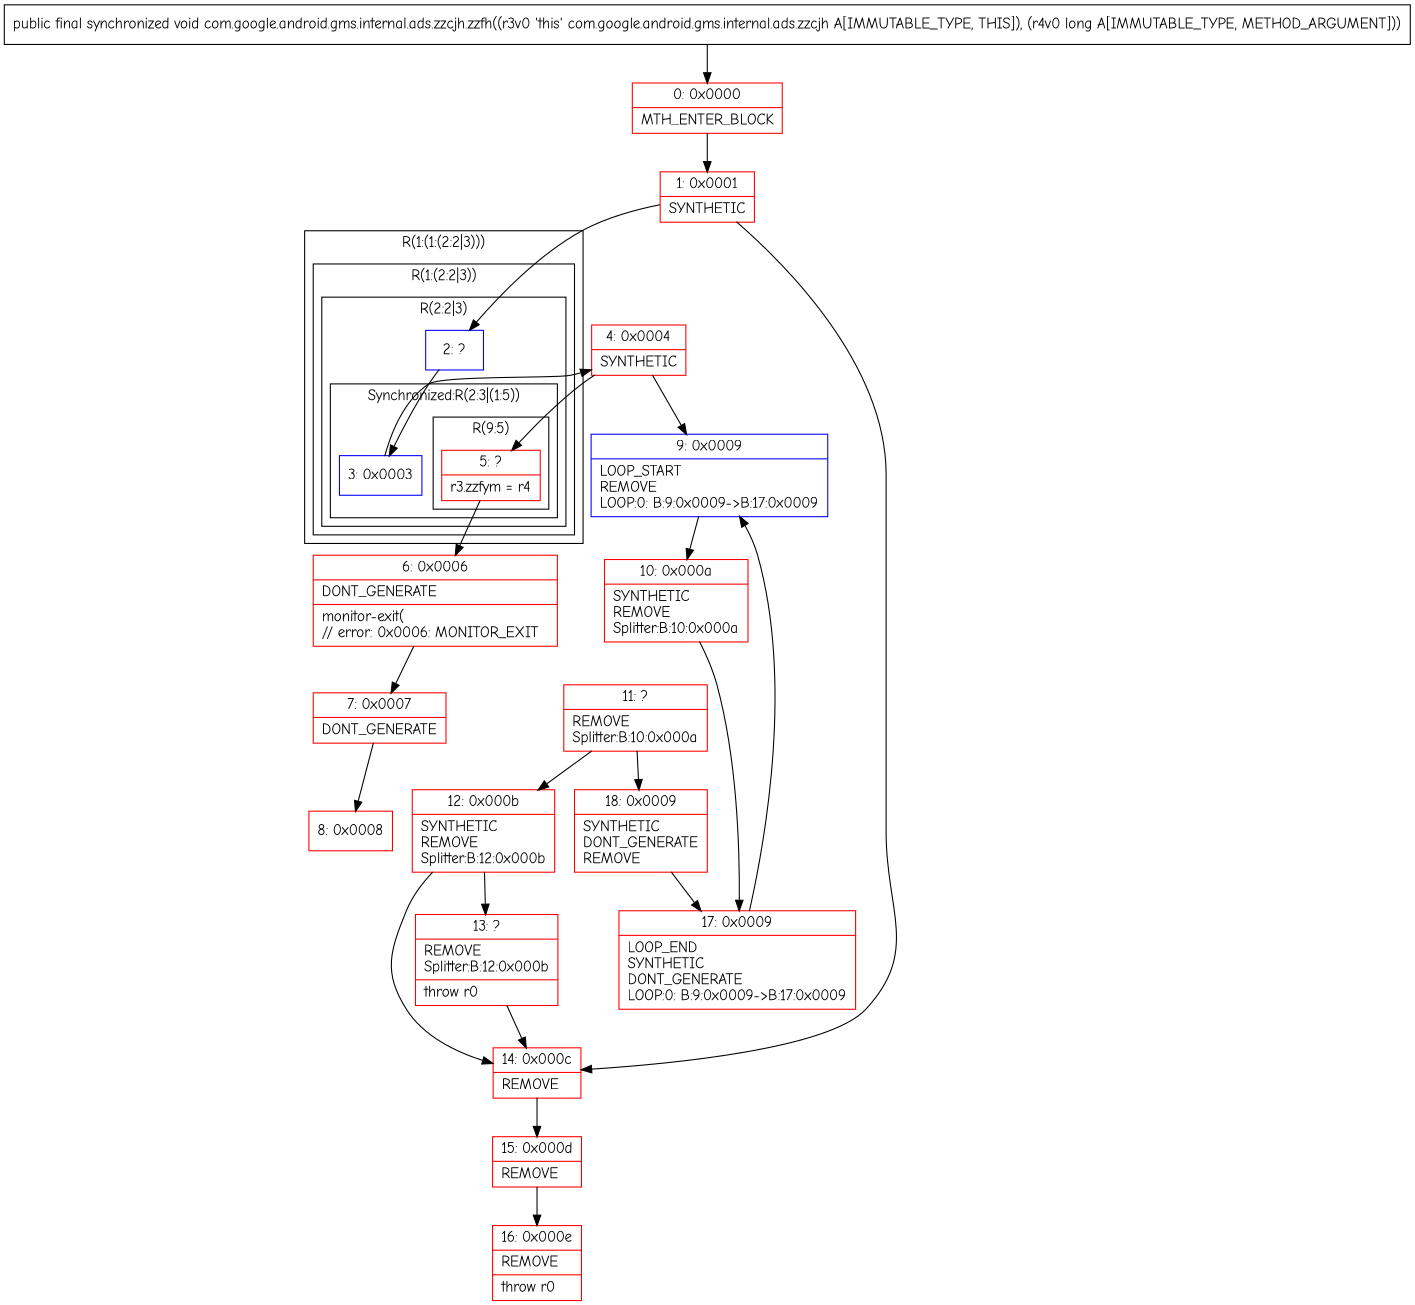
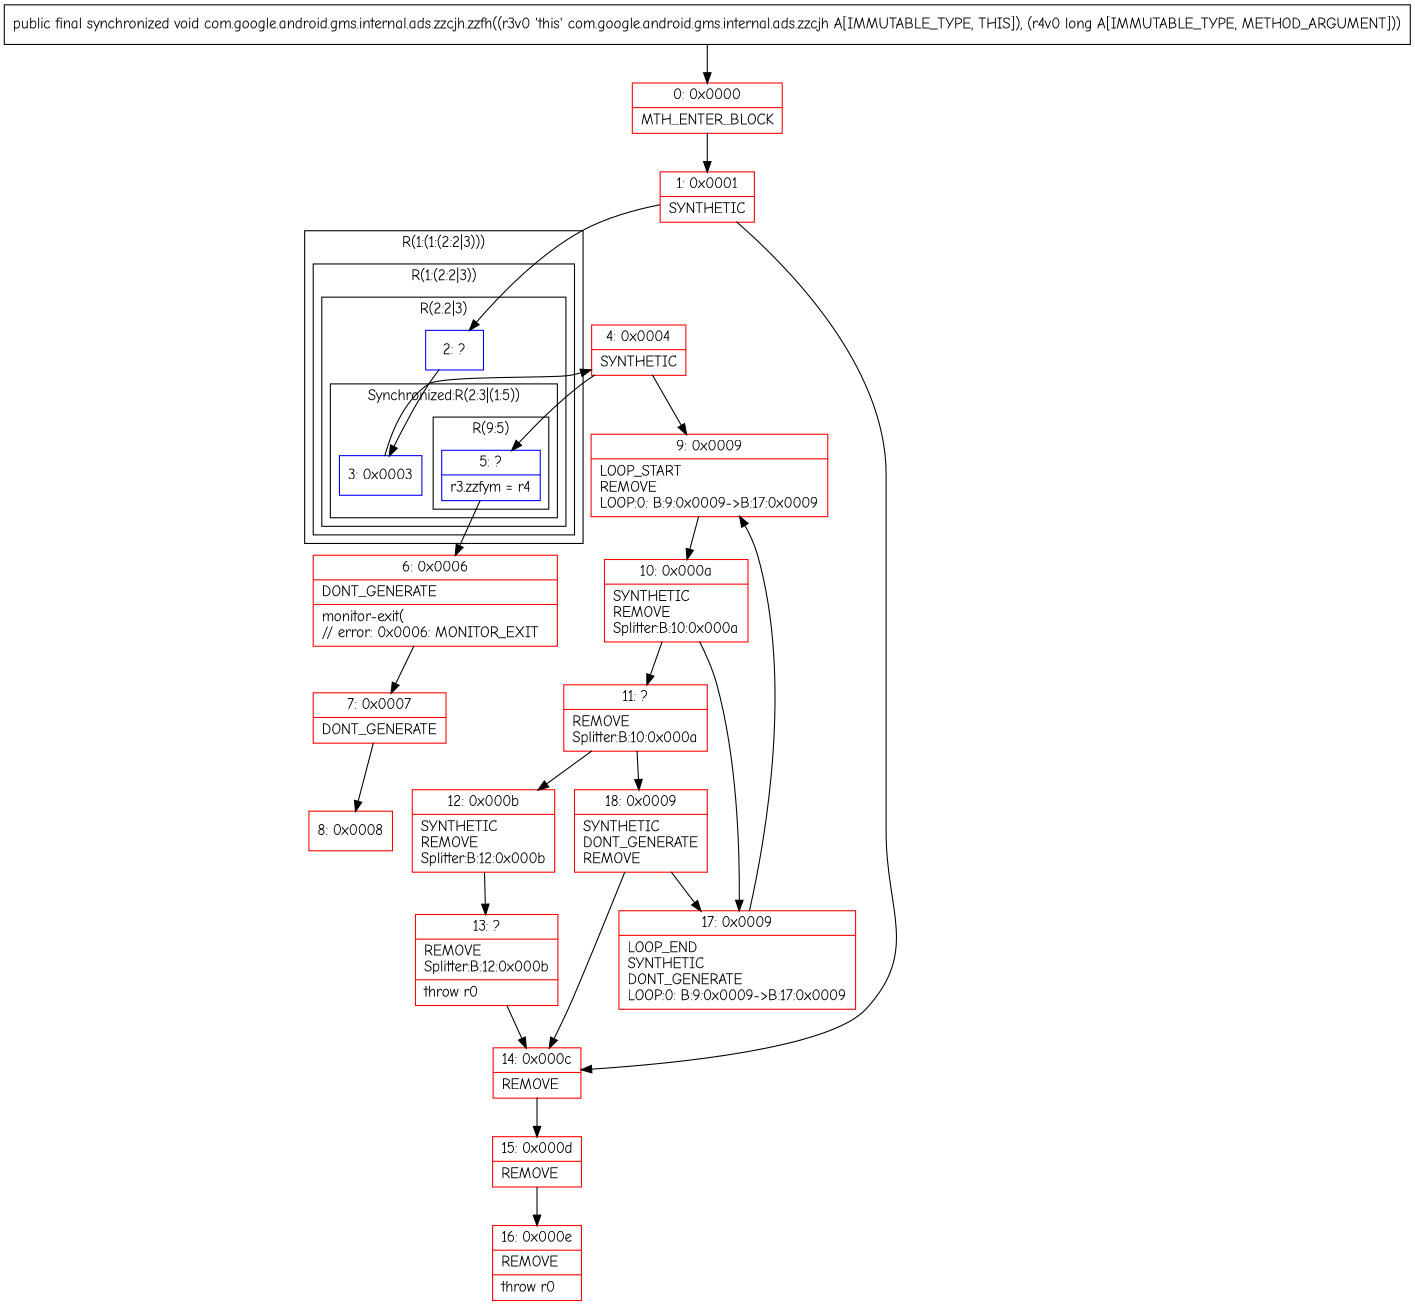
(491, 475) -> (491, 475)
(709, 475) -> (709, 475)
none -> (656, 658)
(394, 983) -> (591, 956)
